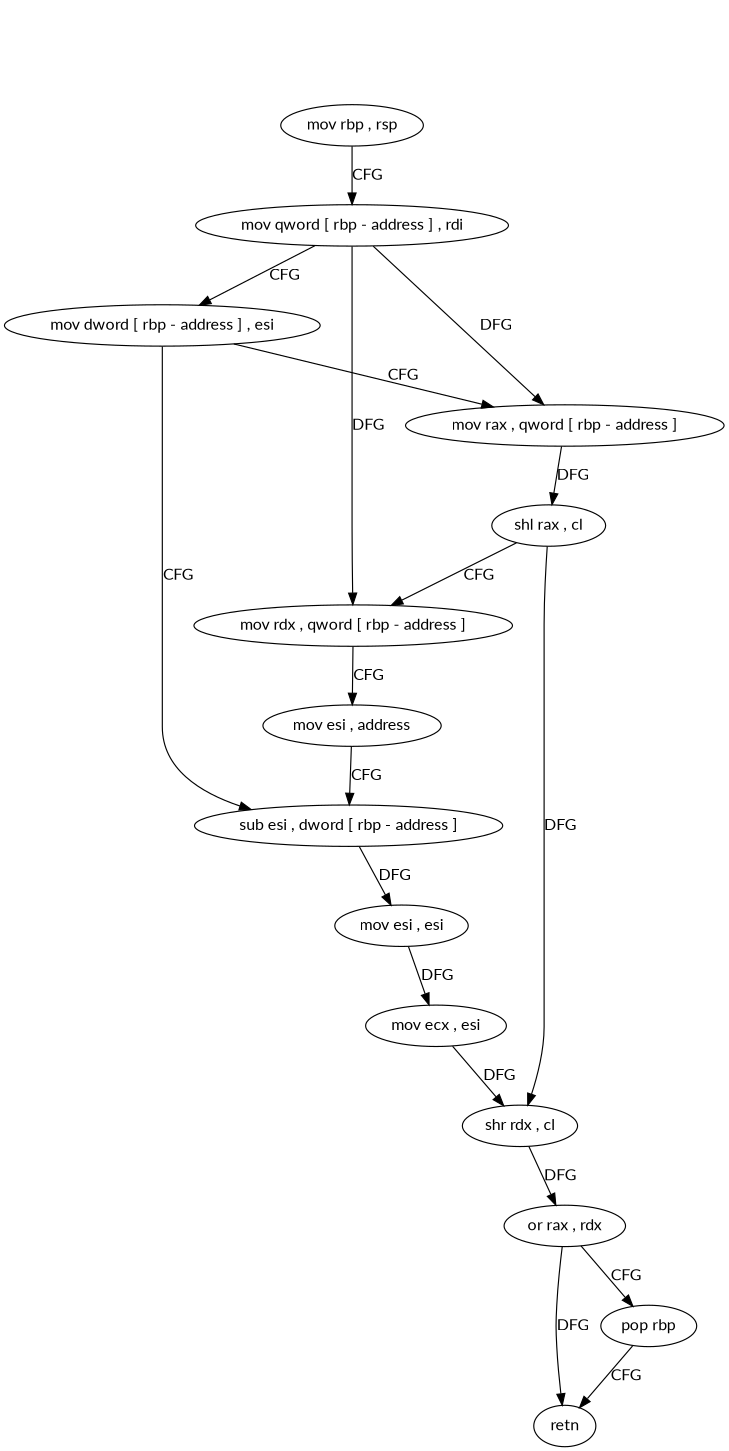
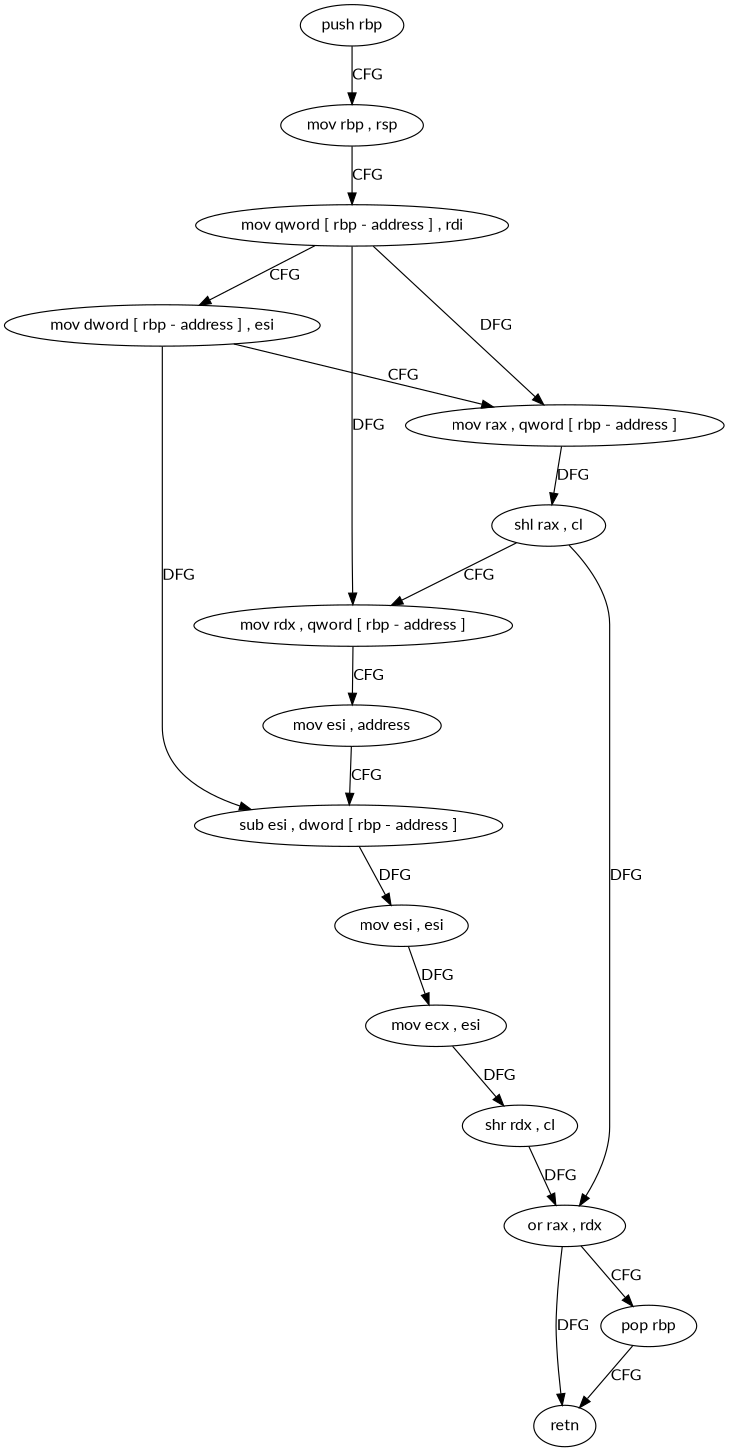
none -> (352, 25)
(179, 576) -> (179, 576)
(544, 821) -> (610, 867)
